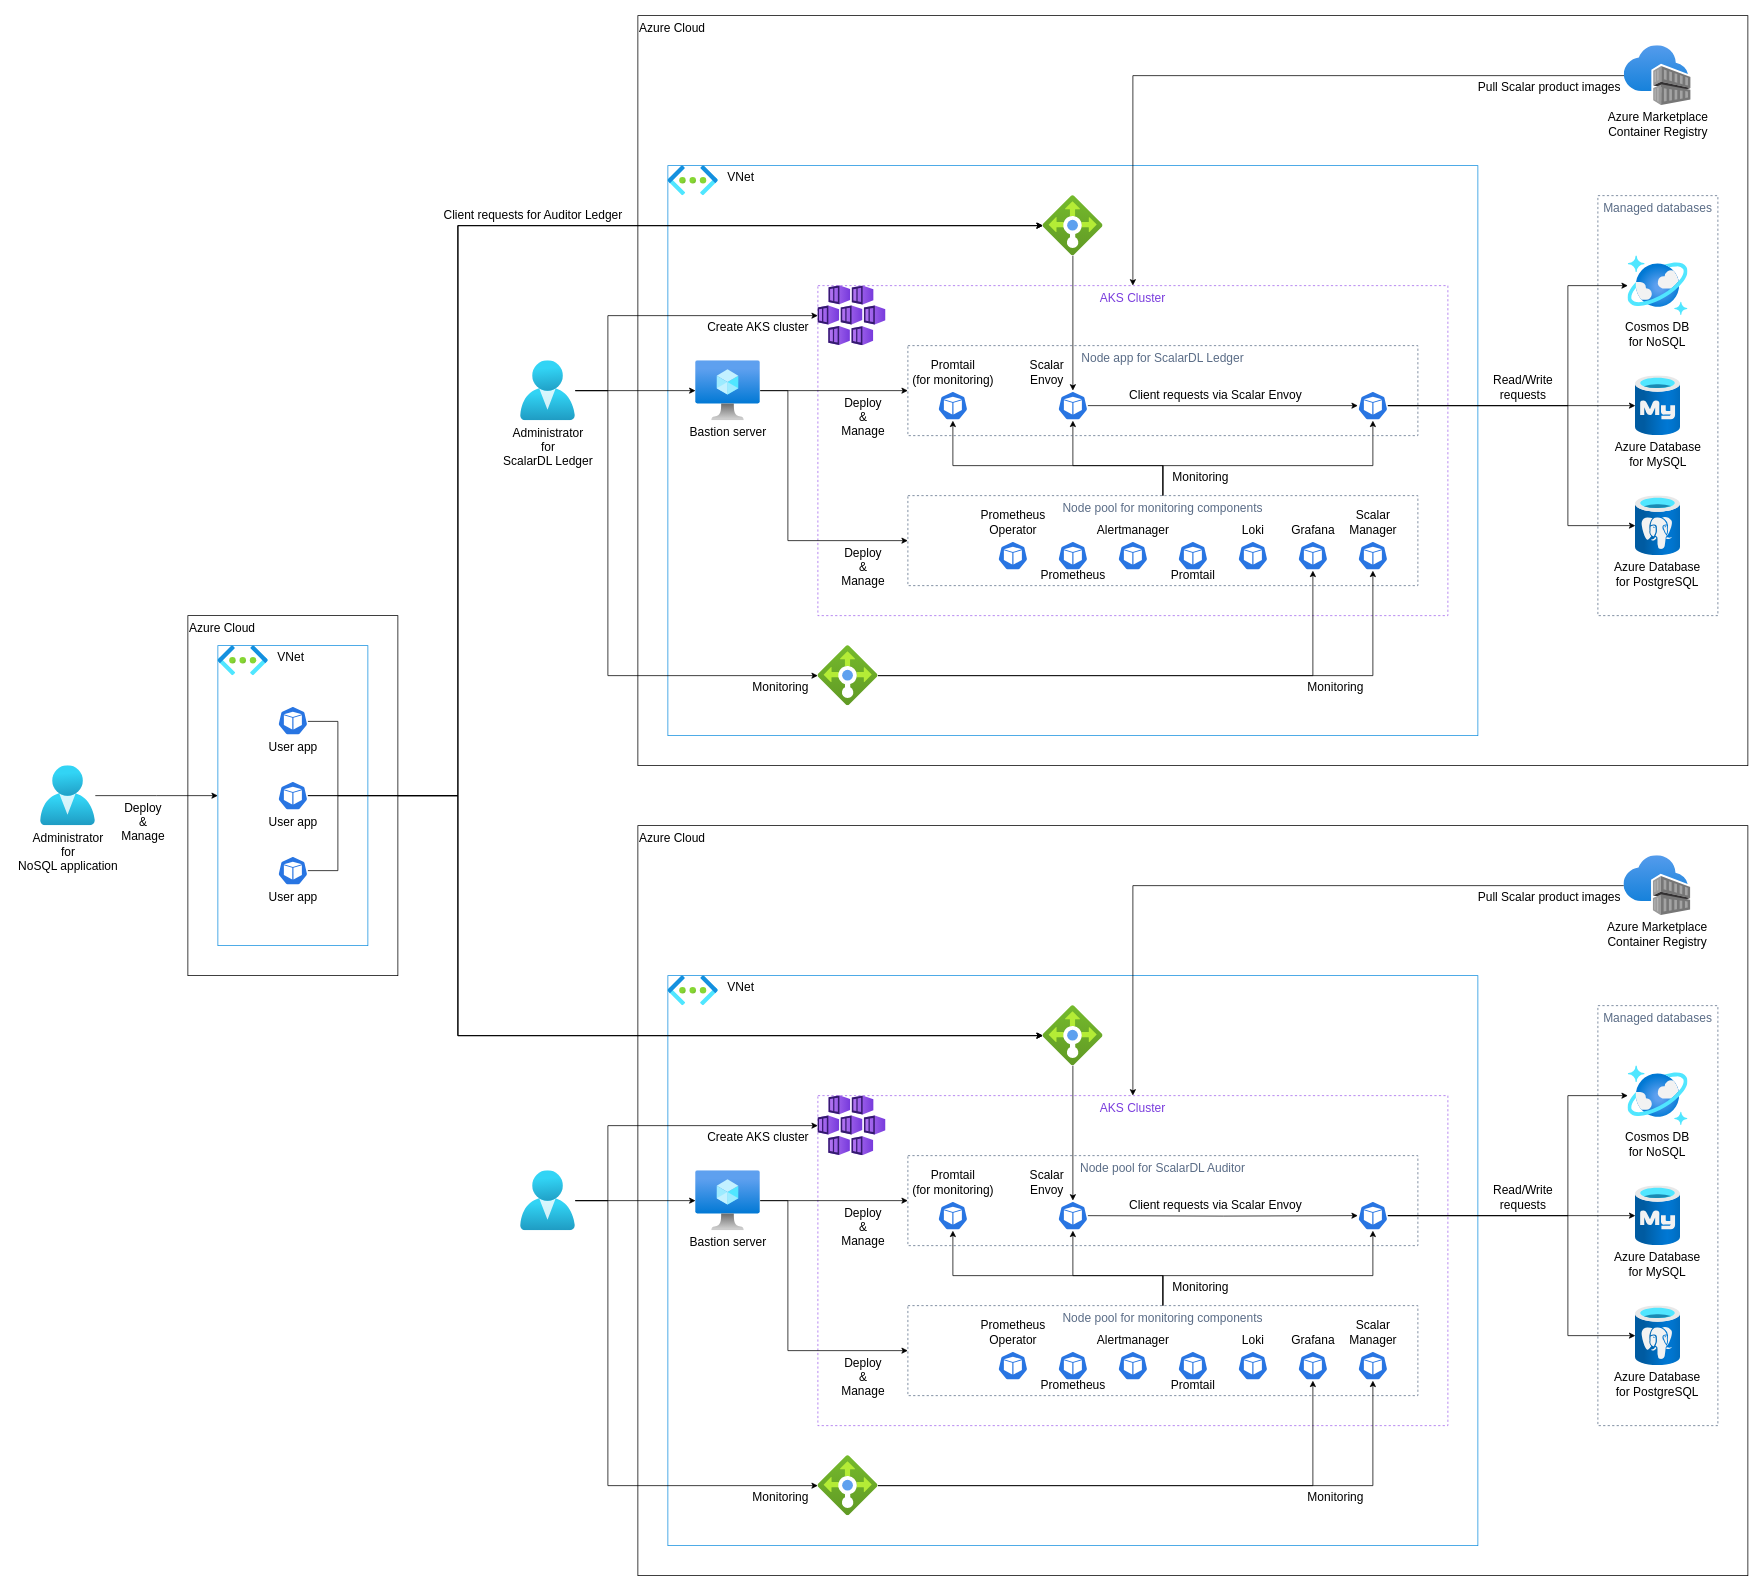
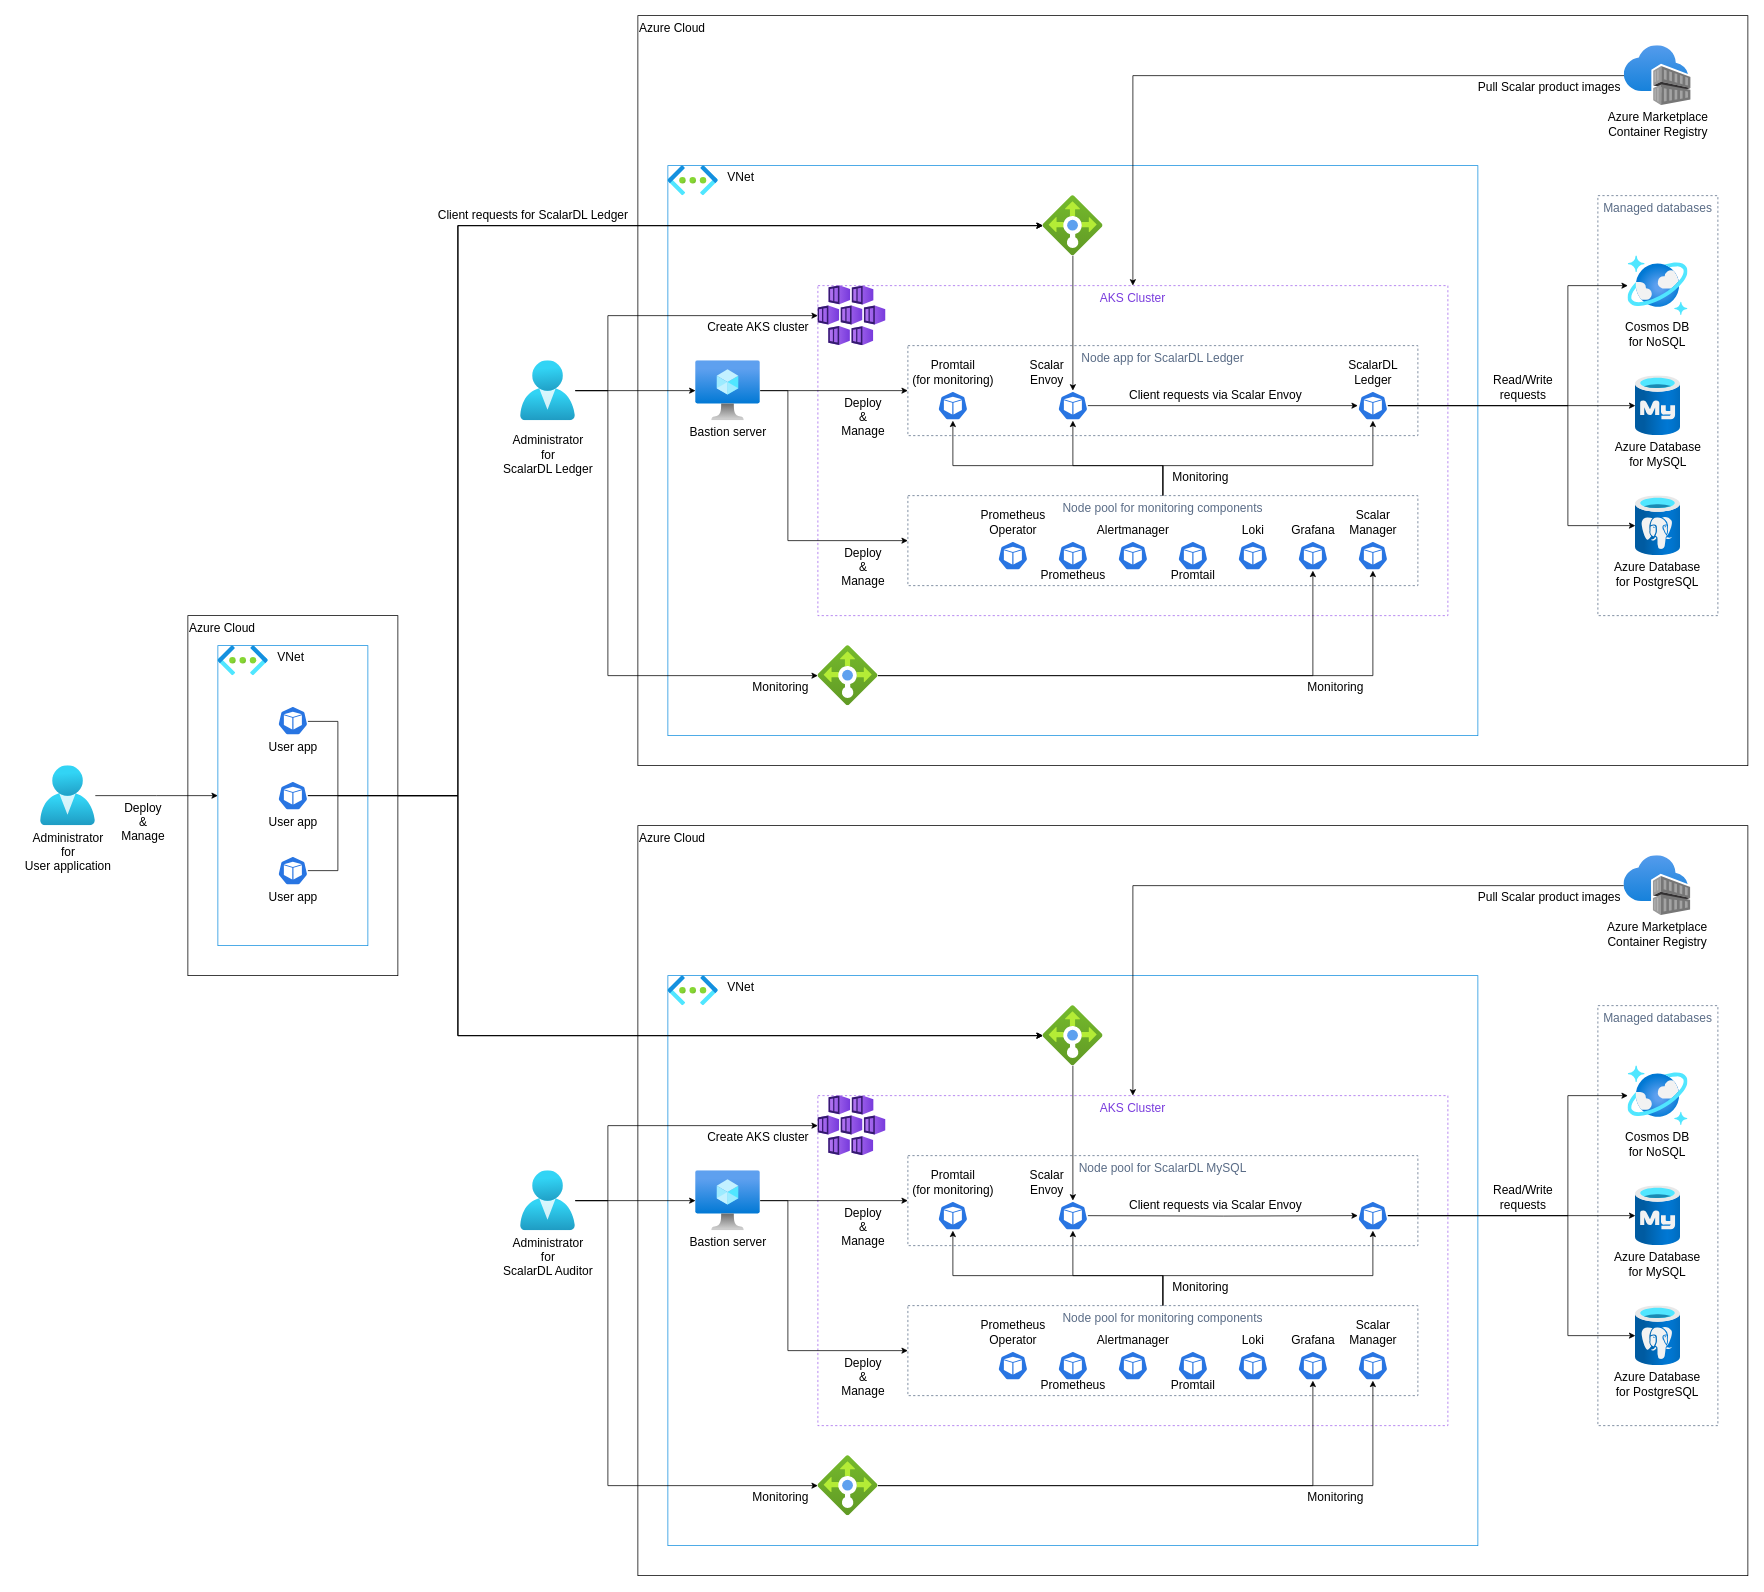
(533, 214) -> (533, 214)
none -> (1373, 372)
(548, 447) -> (548, 454)
(68, 852) -> (68, 852)
(1163, 1168) -> (1163, 1168)
none -> (548, 1257)
